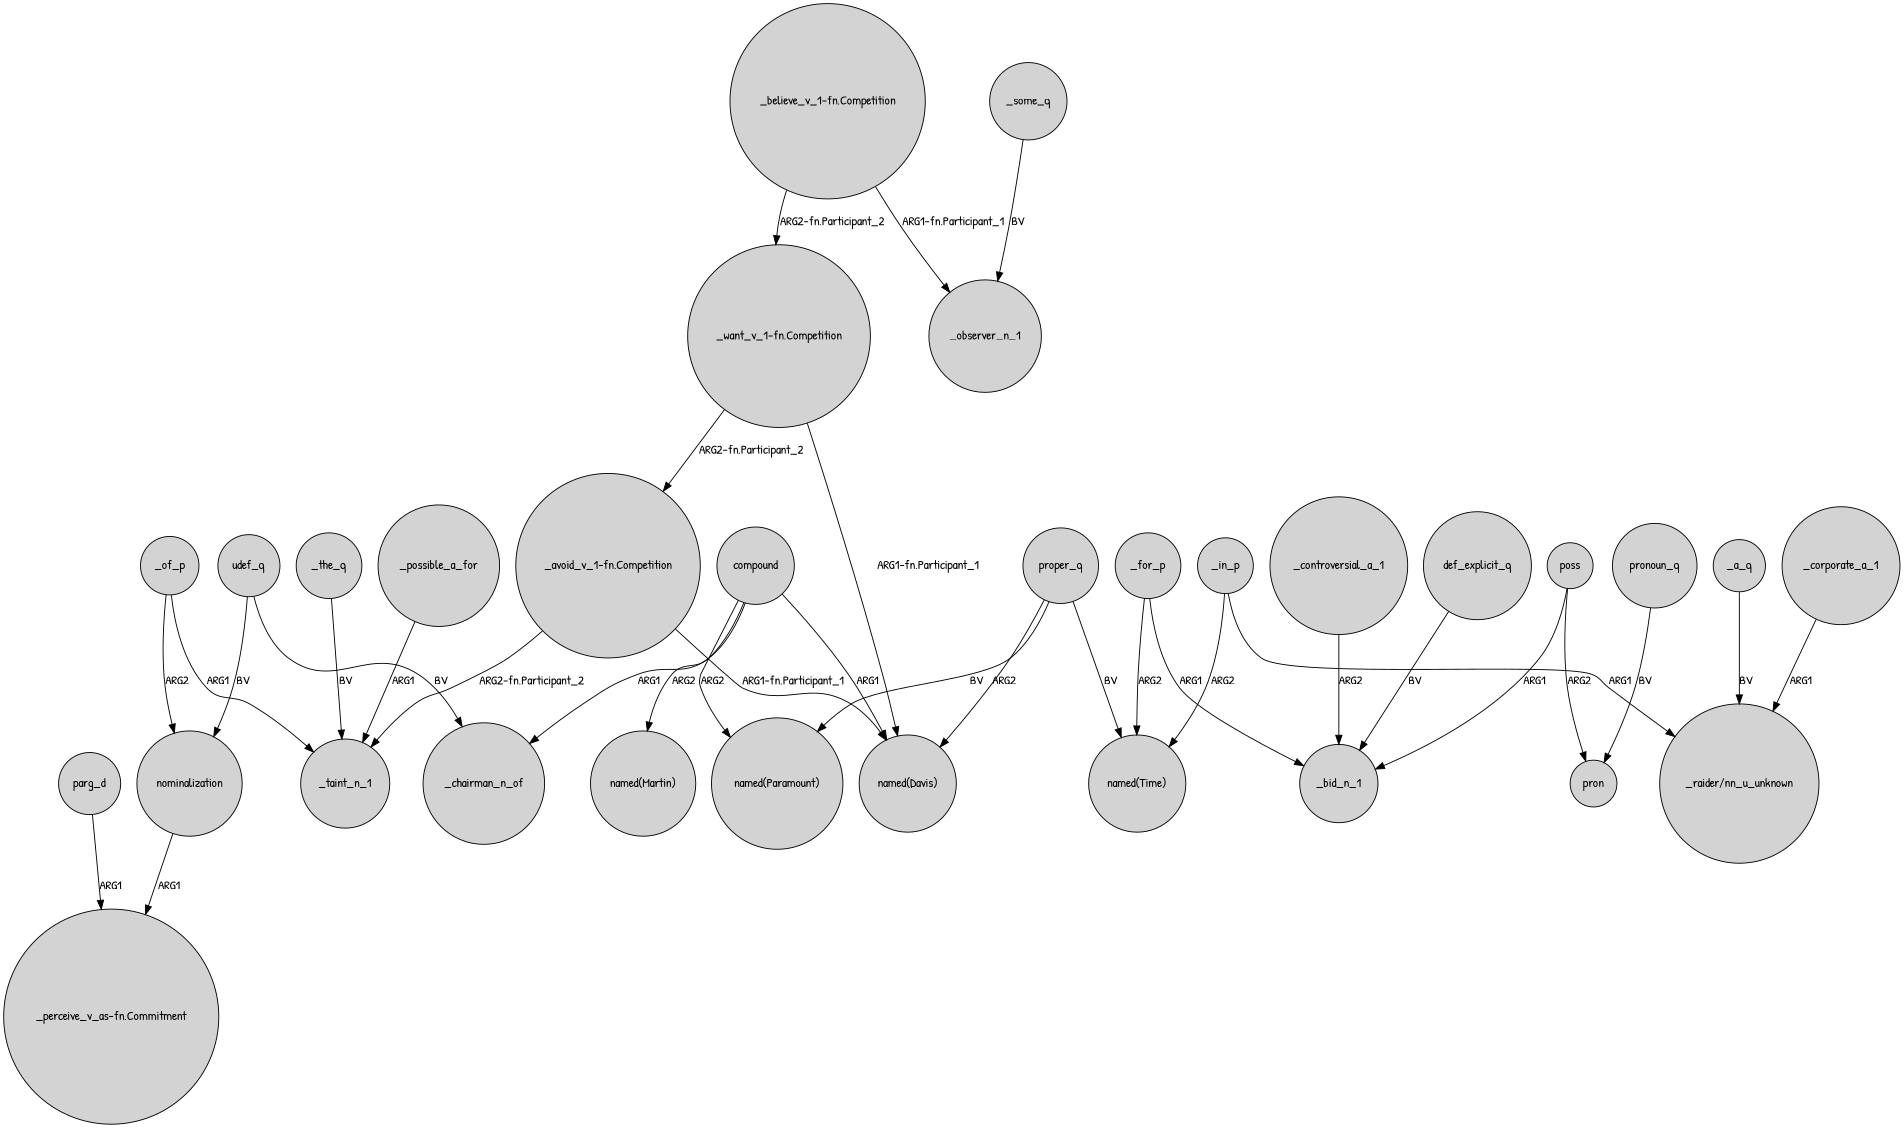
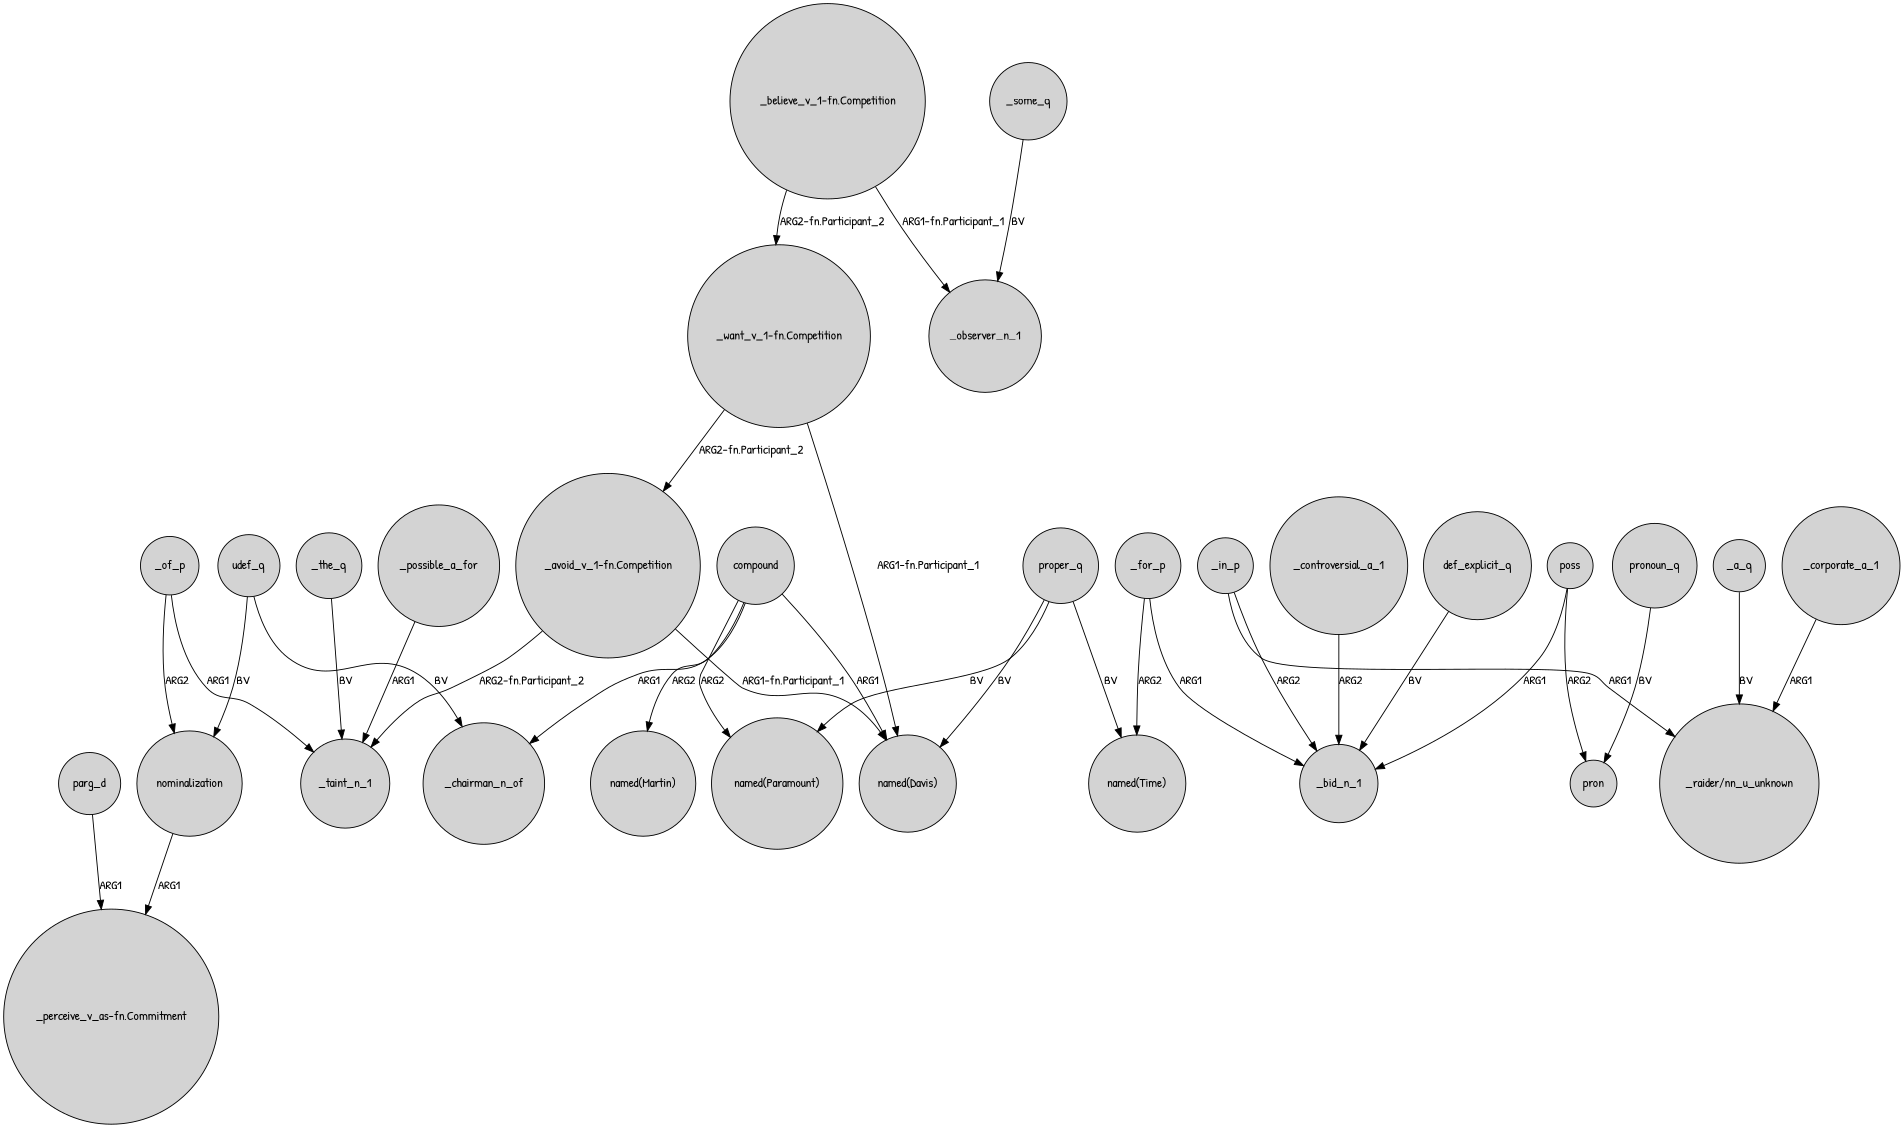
(1212, 671) -> (1268, 670)
(1004, 681) -> (1004, 681)
